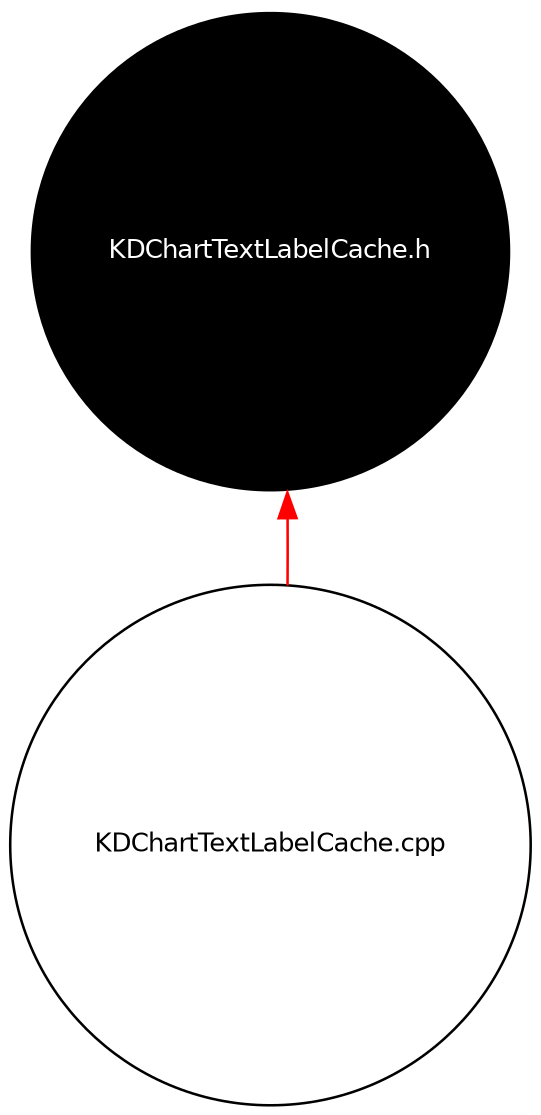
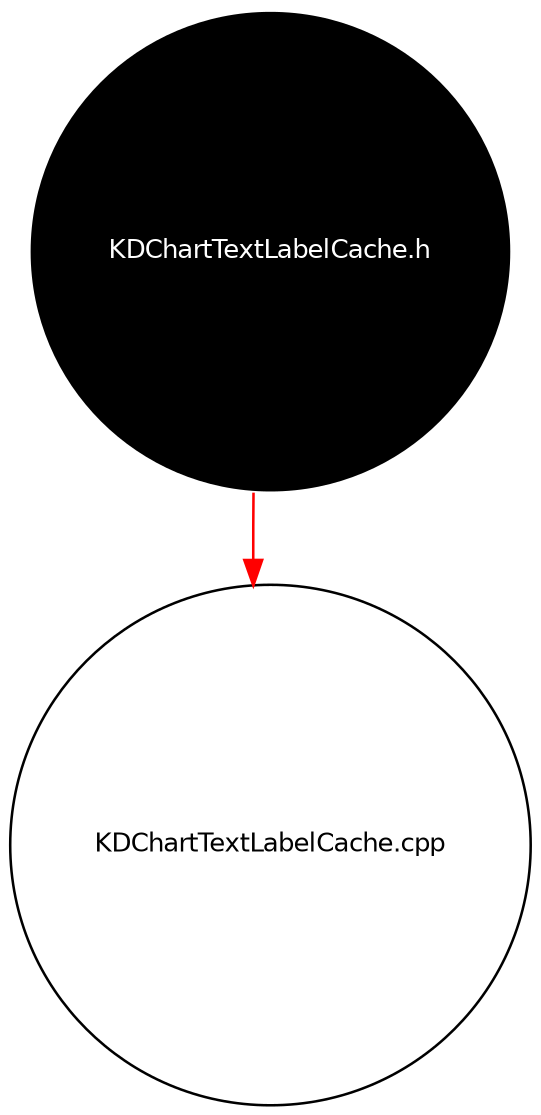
(288, 552) -> (253, 526)
